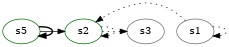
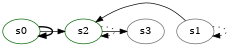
(145, 3) -> (145, 3)
(21, 31) -> (21, 31)
(108, 31) -> (108, 31)
